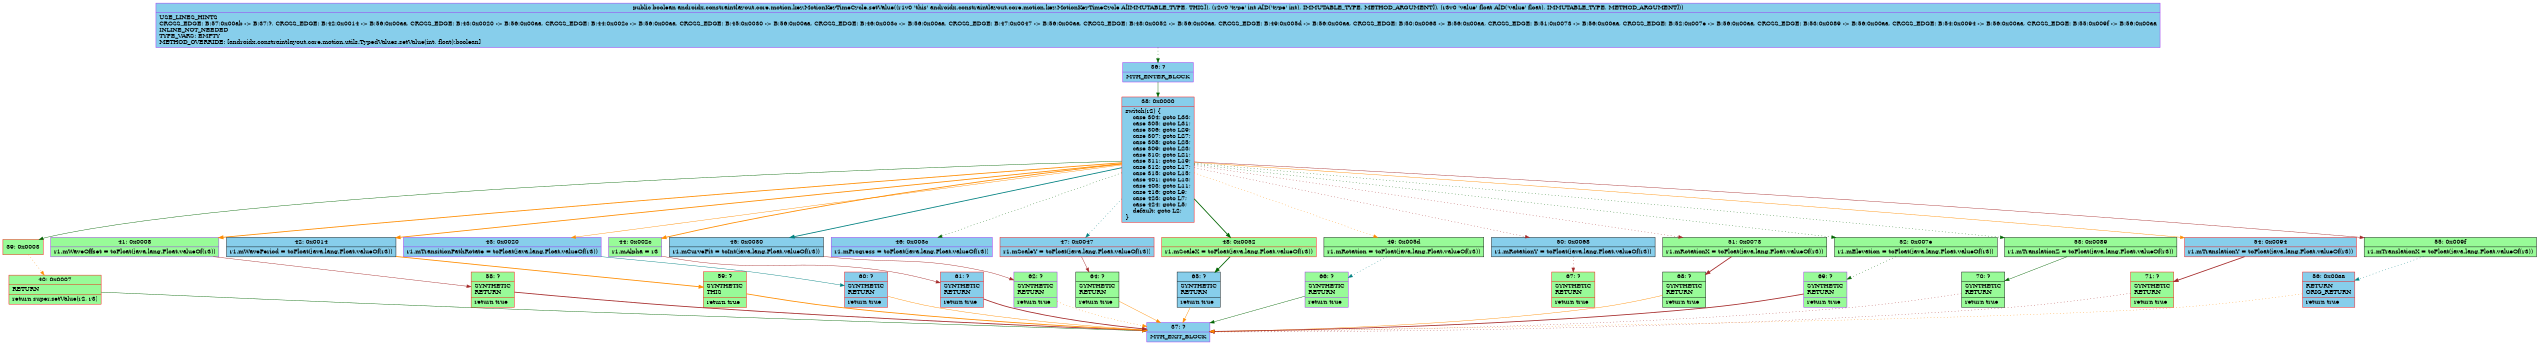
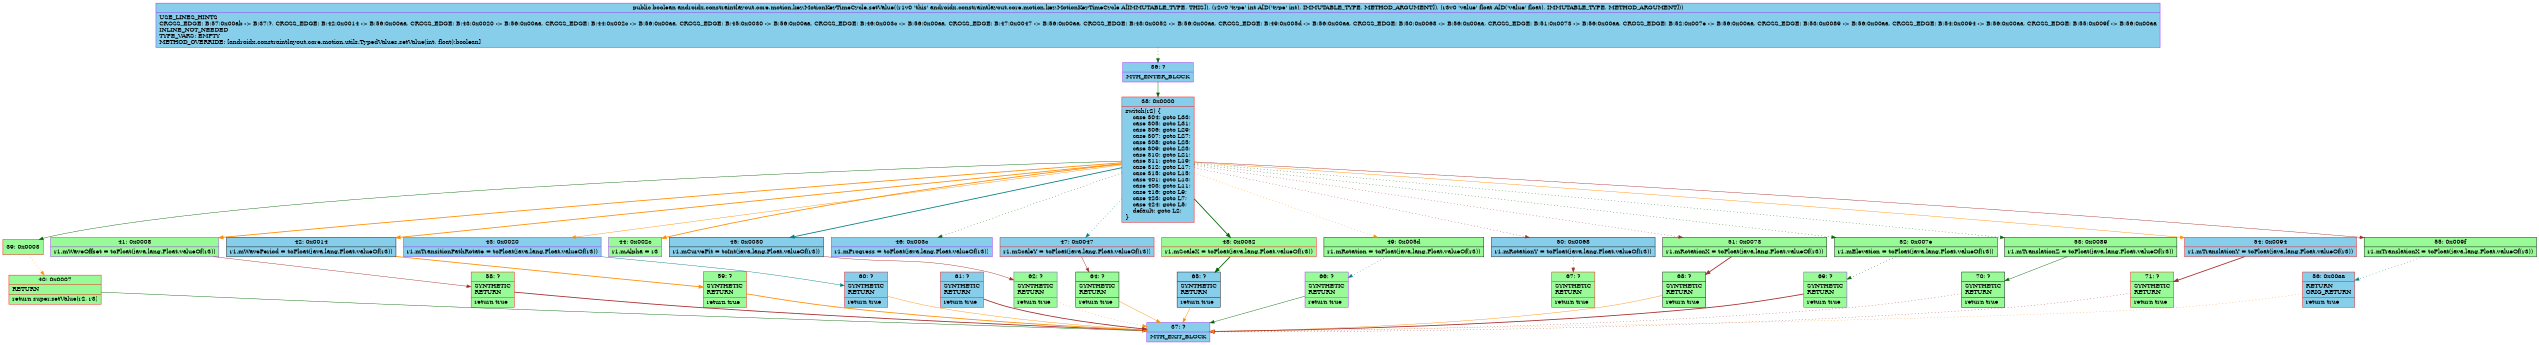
(799, 265) -> none
(714, 292) -> (720, 292)
